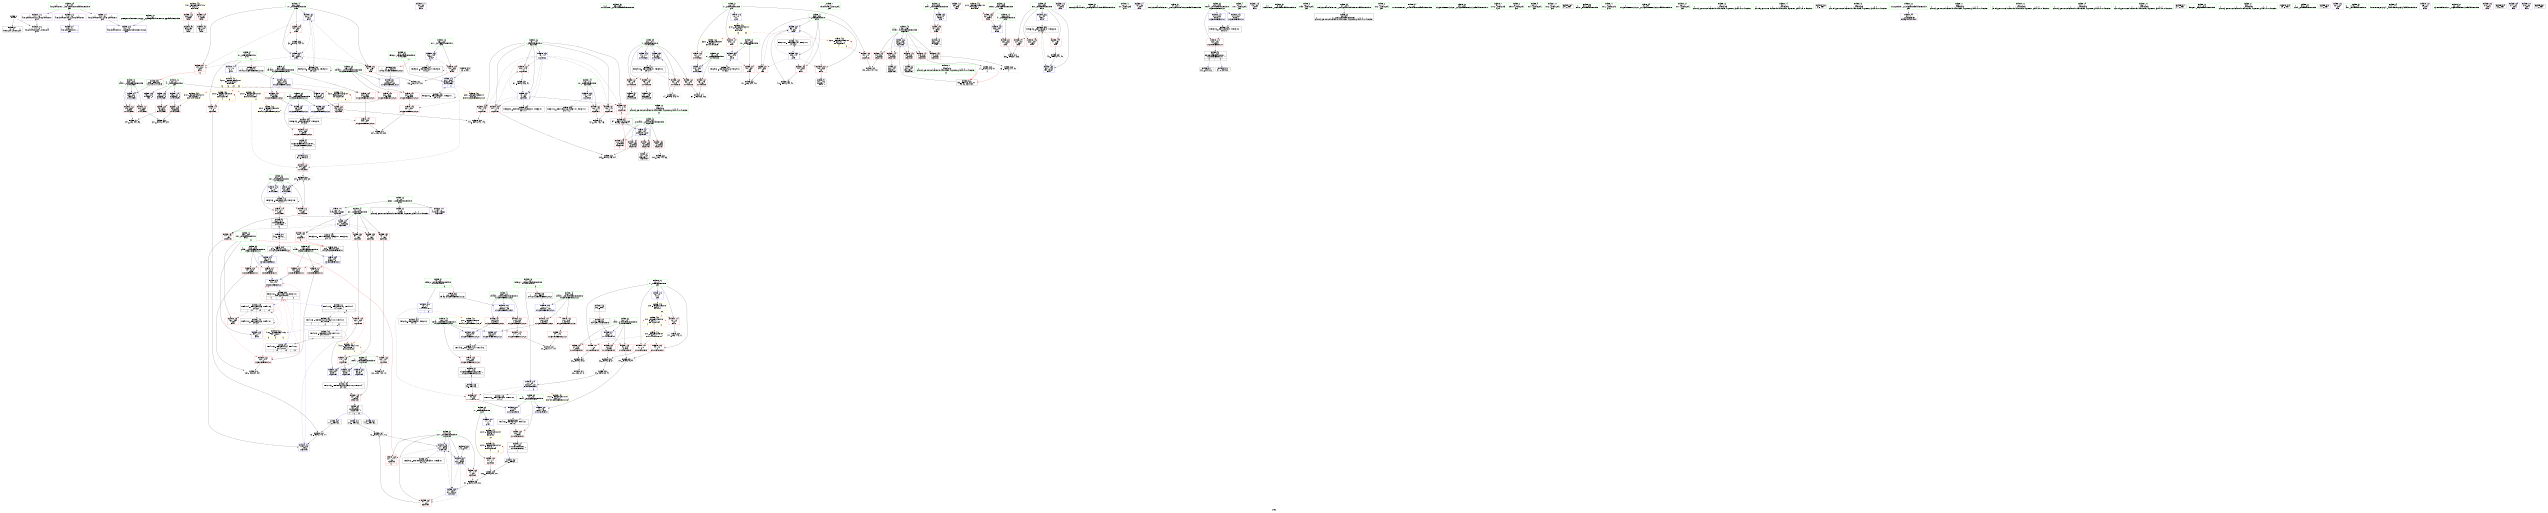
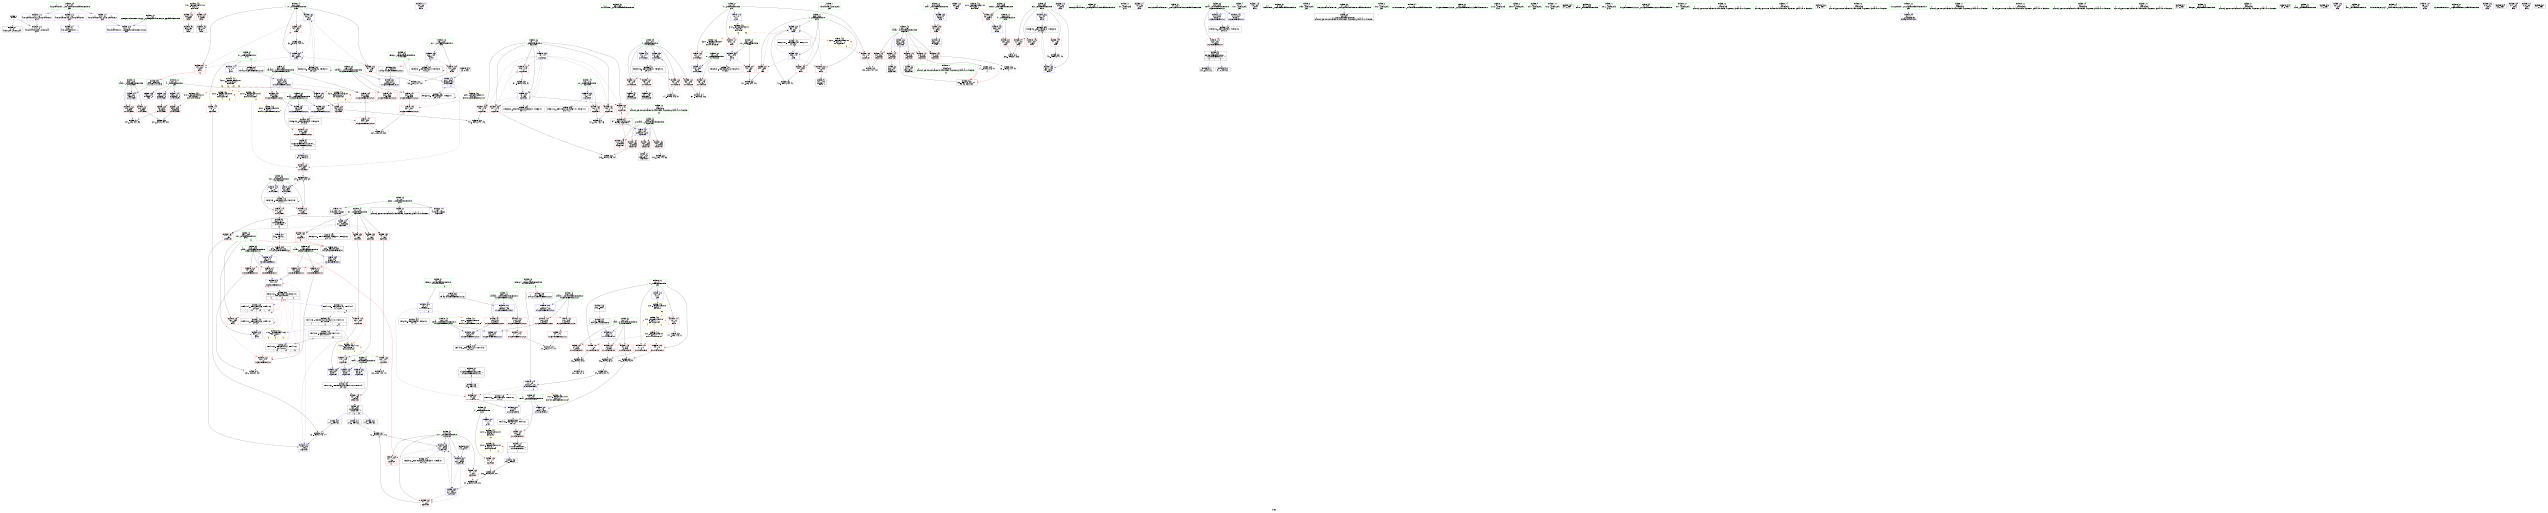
(470, 360) -> none
